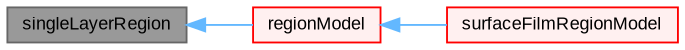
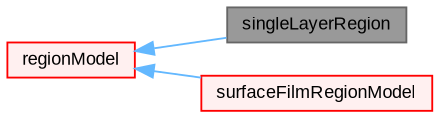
(229, 25) -> (190, 43)
